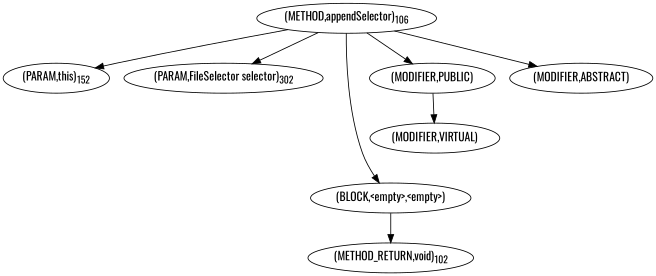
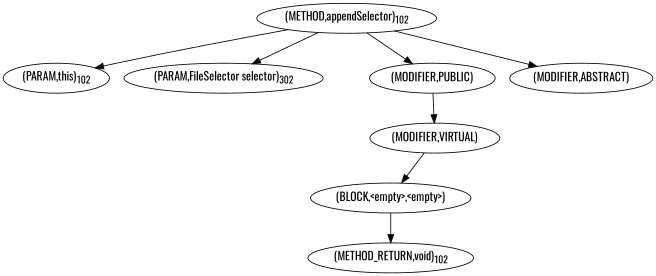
(402, 17) -> (402, 17)
(84, 77) -> (84, 77)
(351, 107) -> (415, 165)
